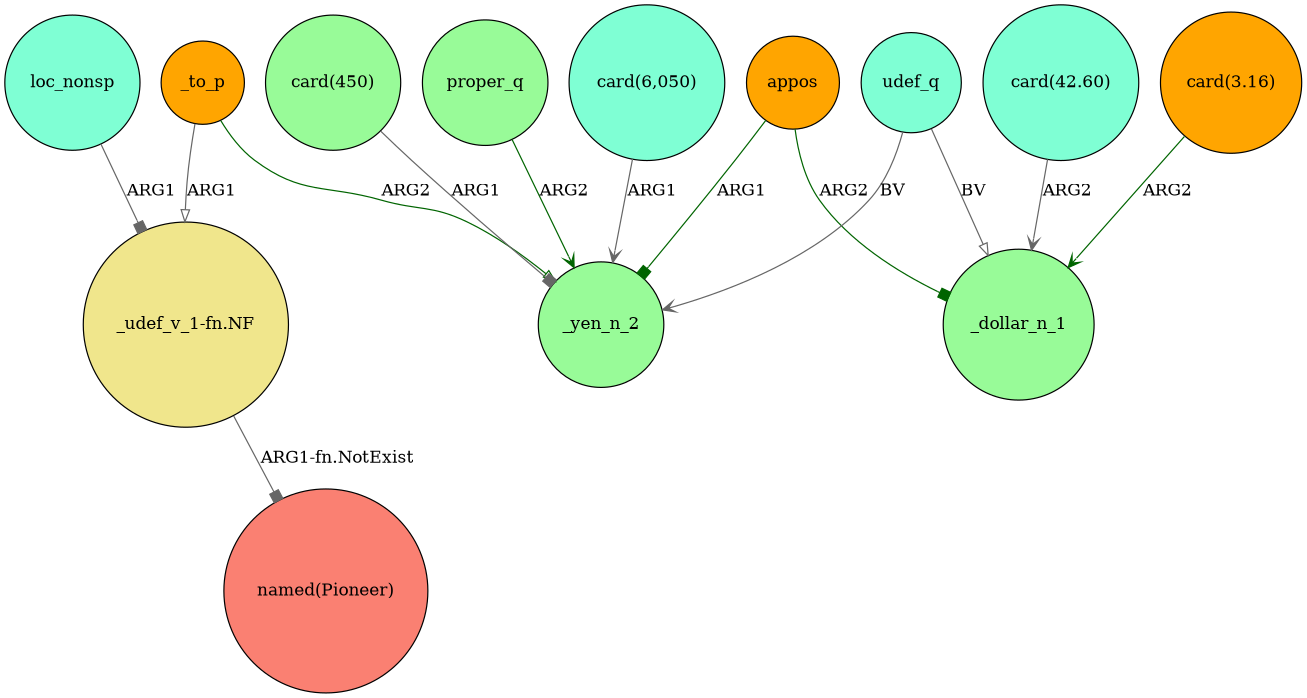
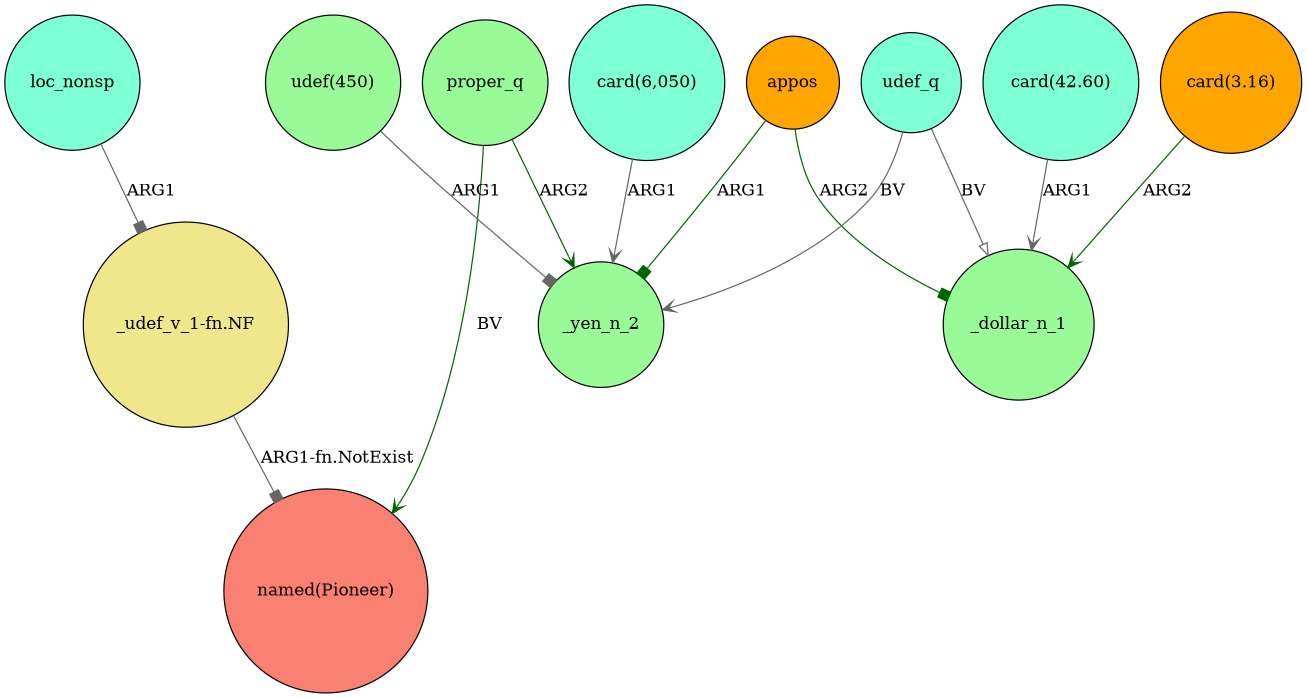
(203, 83) -> none
(333, 83) -> (333, 83)
(1068, 191) -> (1068, 191)
none -> (460, 329)
